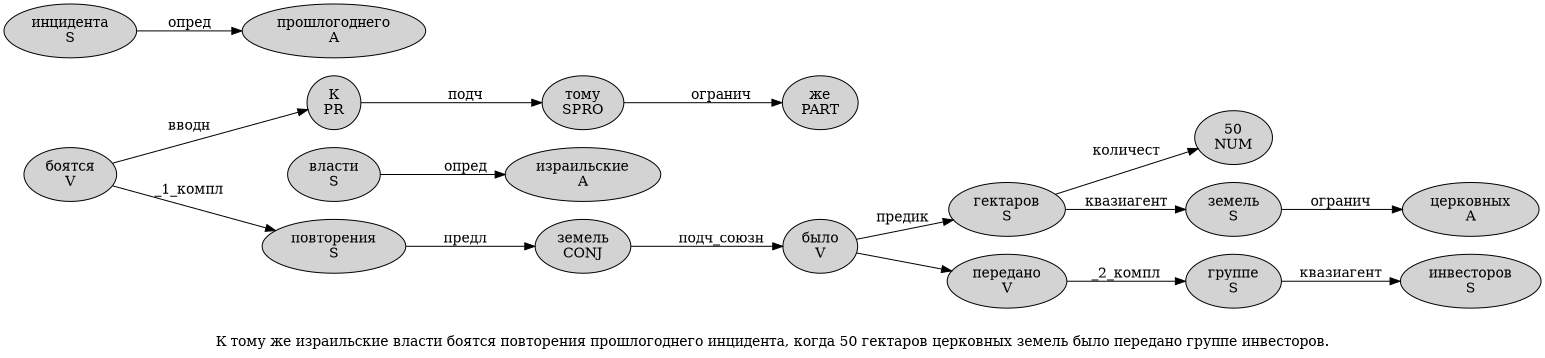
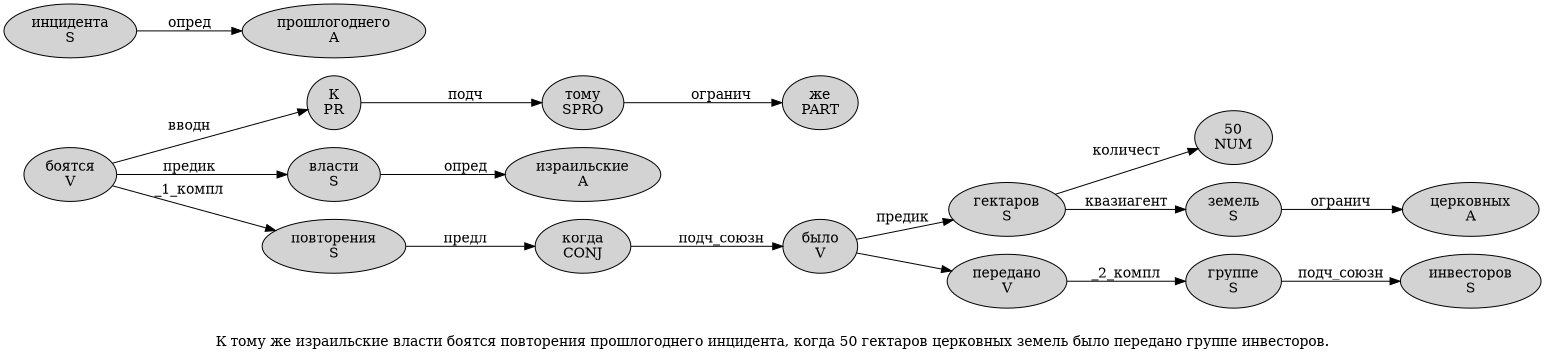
none -> (197, 175)
(583, 246) -> (583, 246)
(1341, 274) -> (1341, 274)
